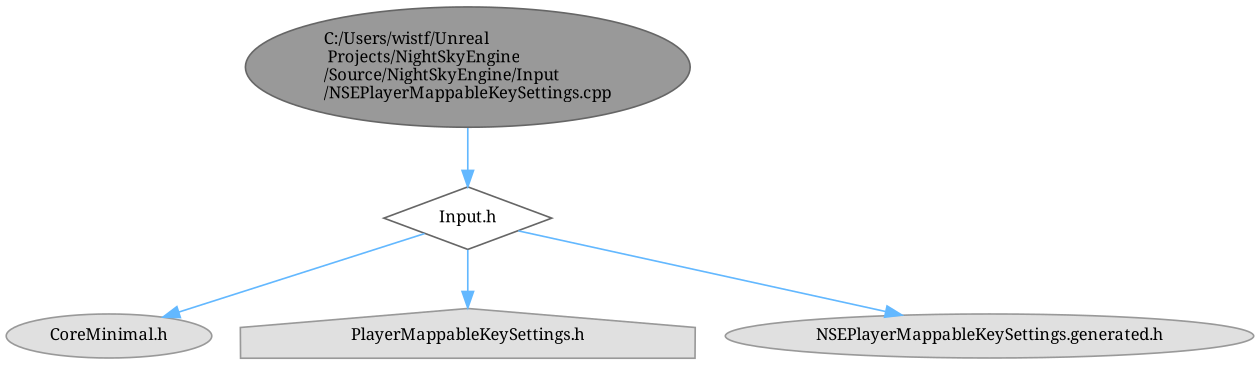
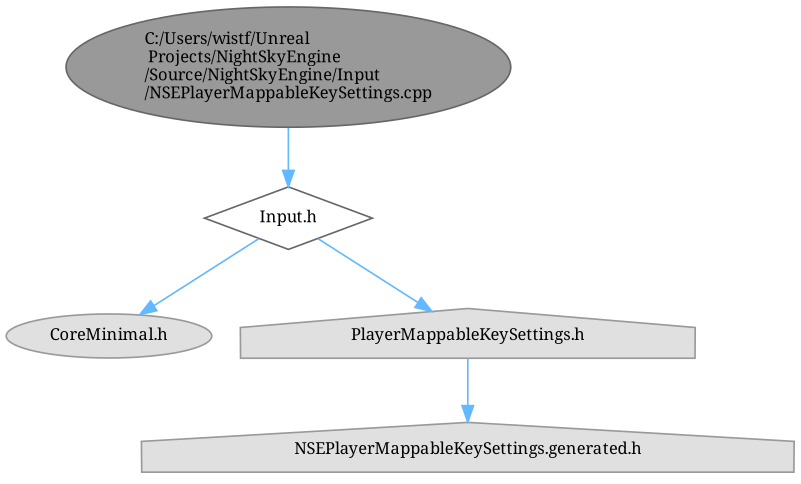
(702, 271) -> (468, 382)
(990, 336) -> (468, 450)
